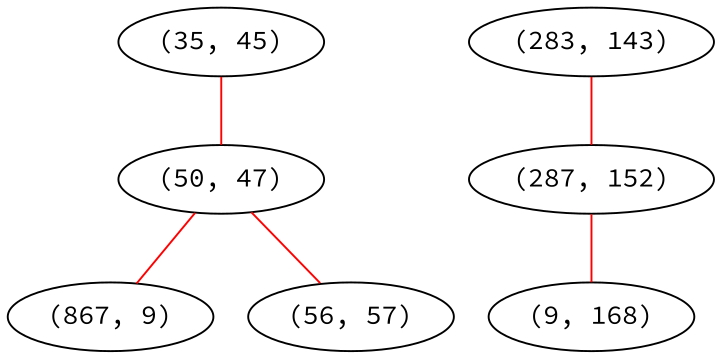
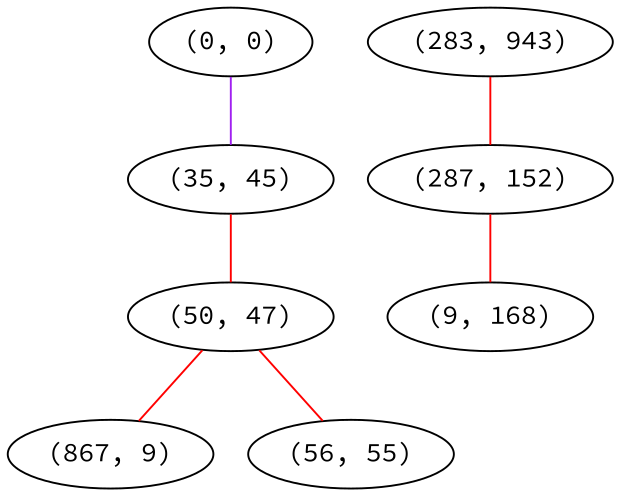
none -> (231, 42)
(591, 42) -> (490, 42)
(351, 317) -> (351, 454)
